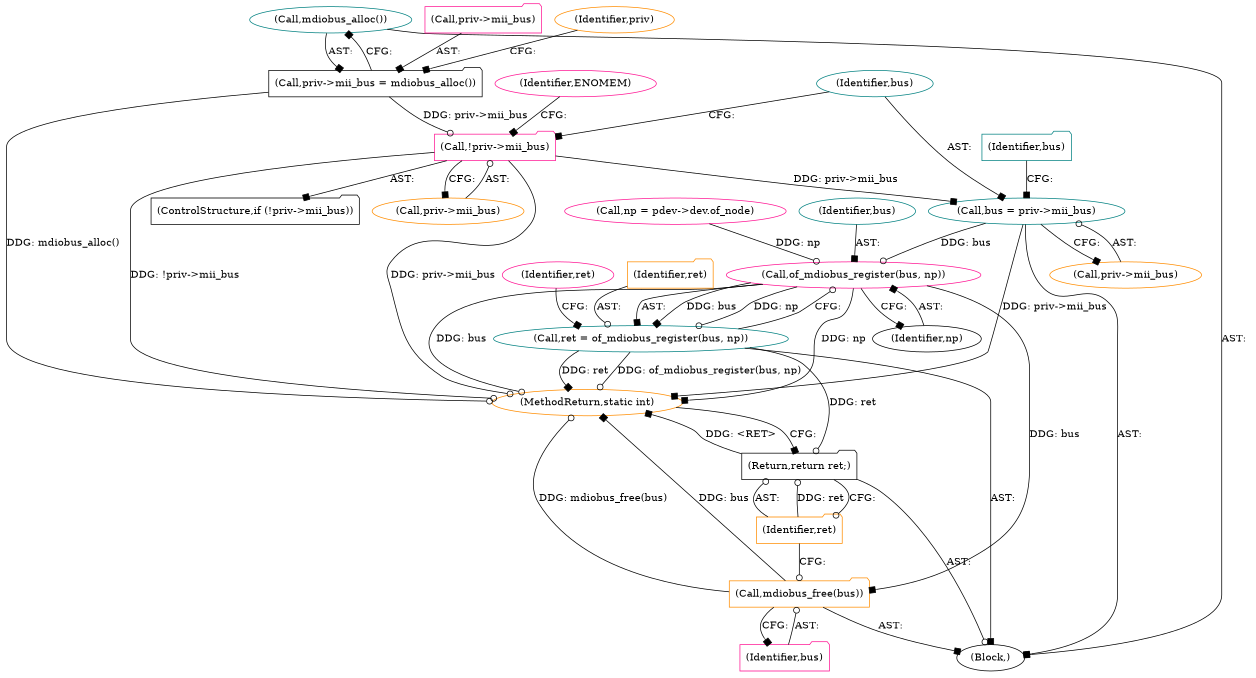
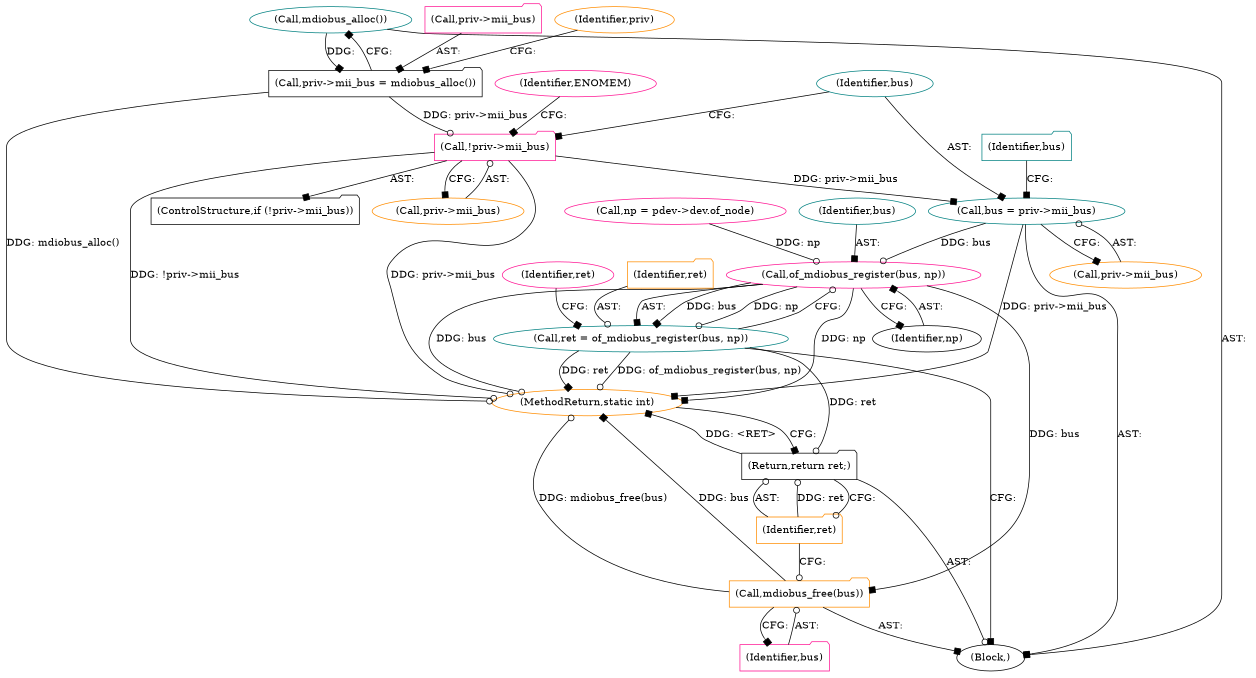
(342, 52) -> (342, 52)
(1005, 498) -> (1005, 498)
